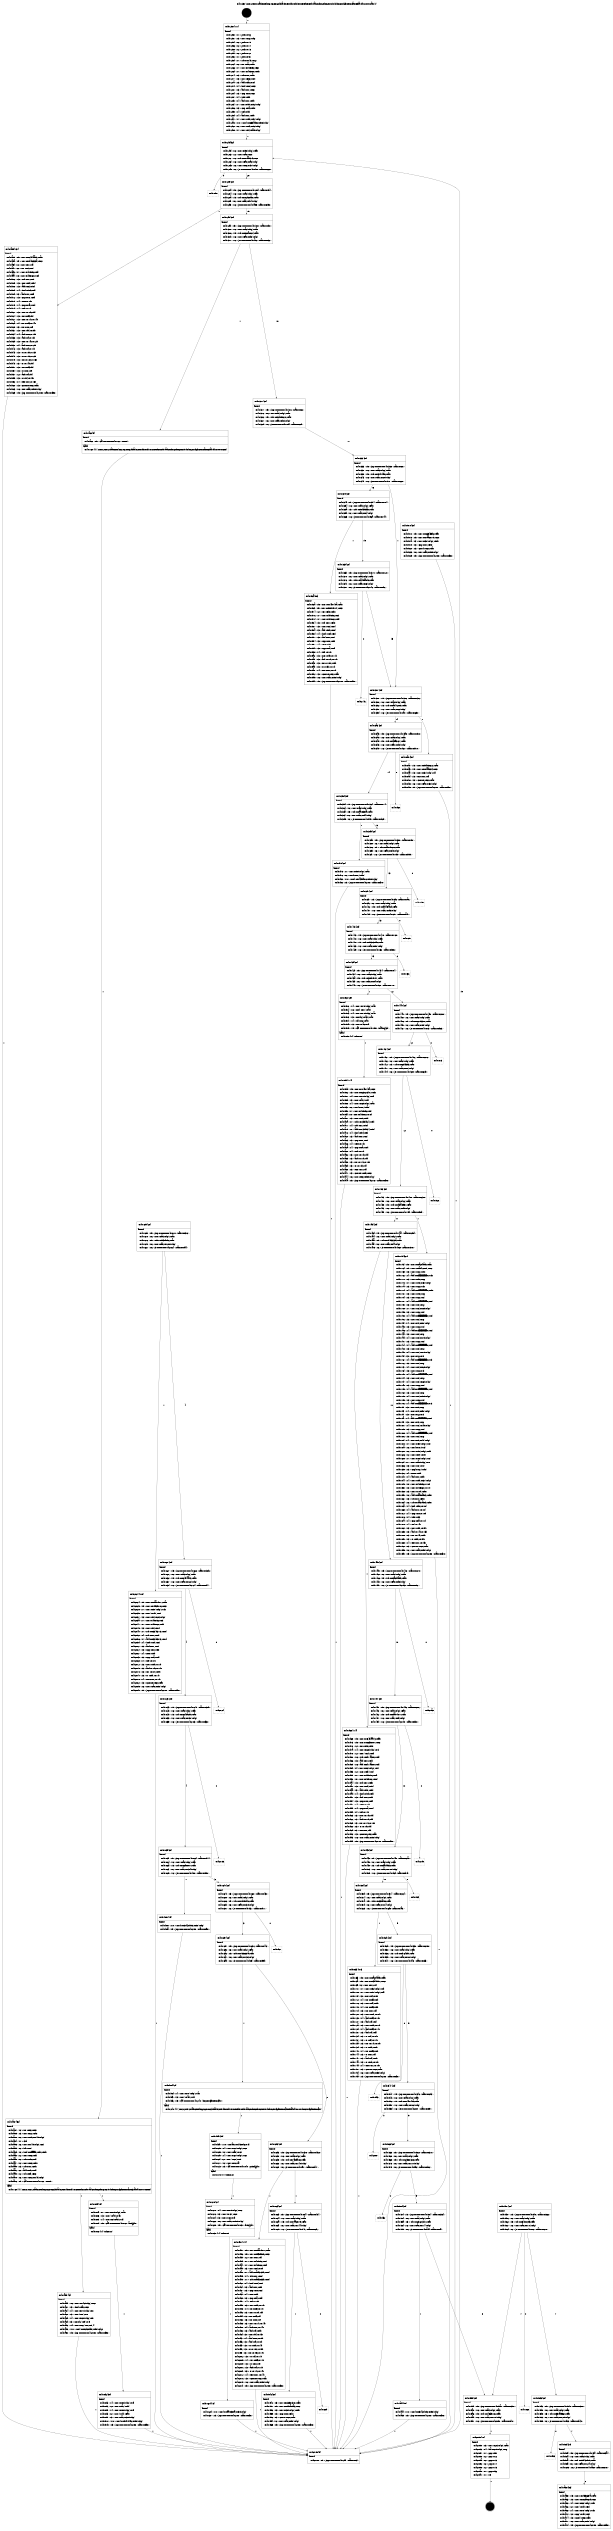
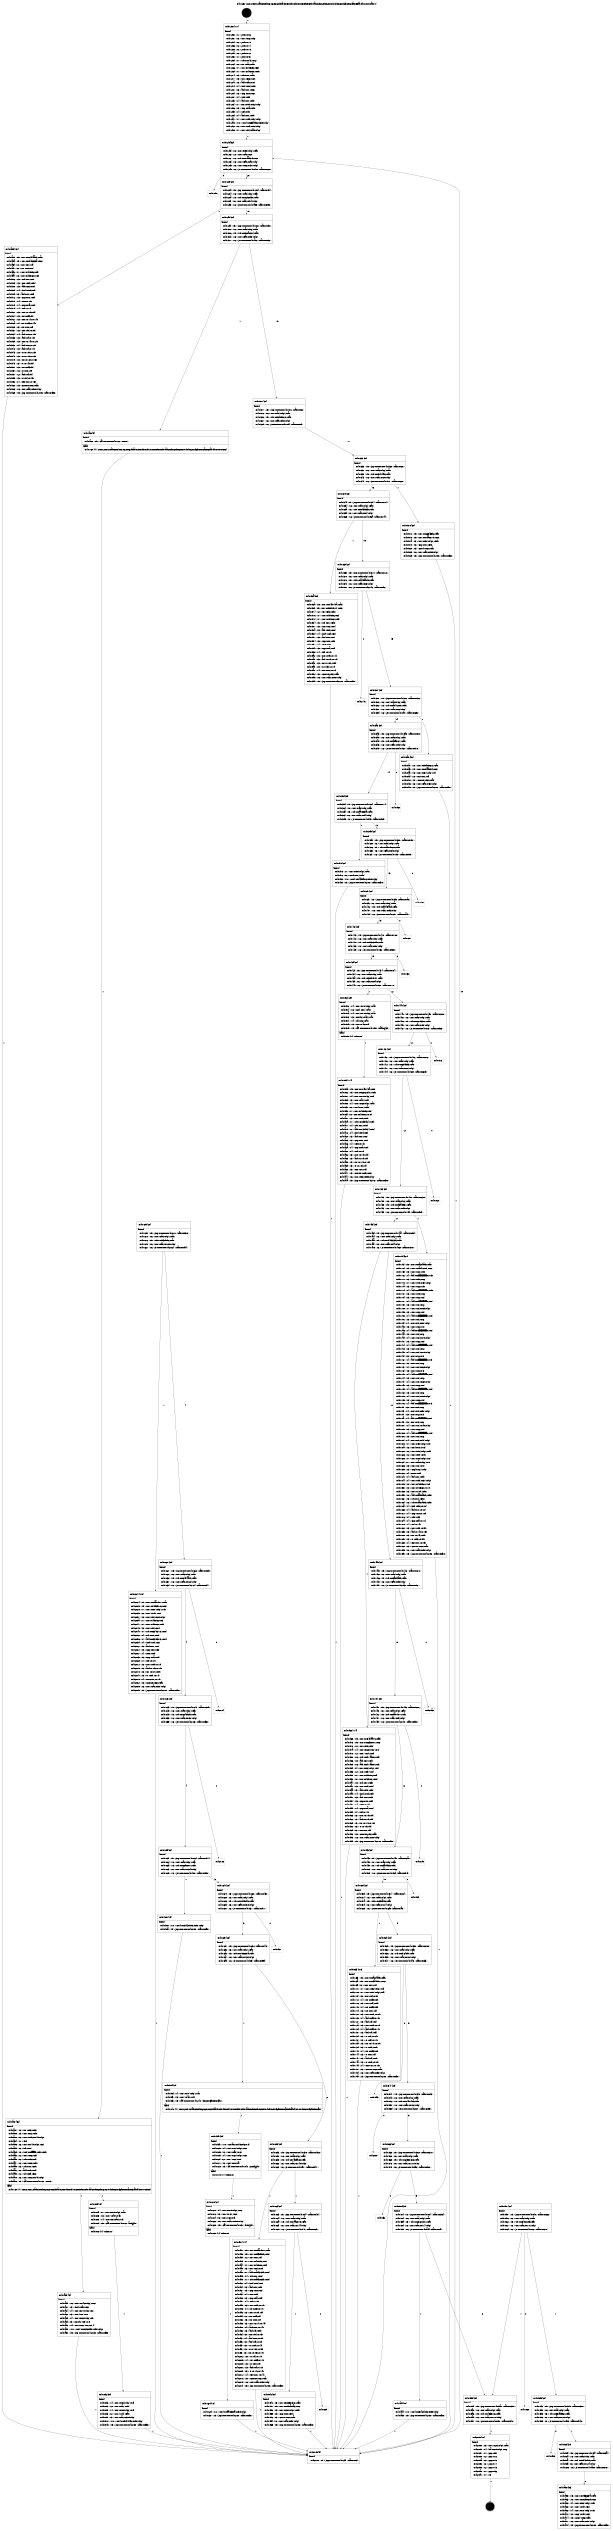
(397, 585) -> (407, 503)
